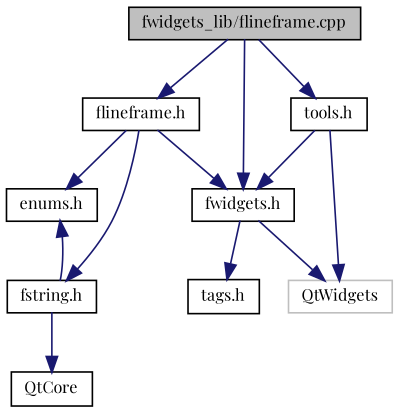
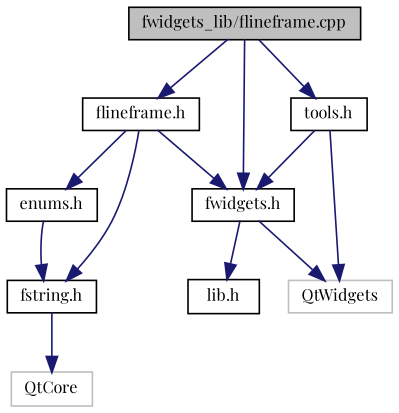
(63, 259) -> (41, 243)
(224, 297) -> (224, 297)
(52, 389) -> (52, 389)
